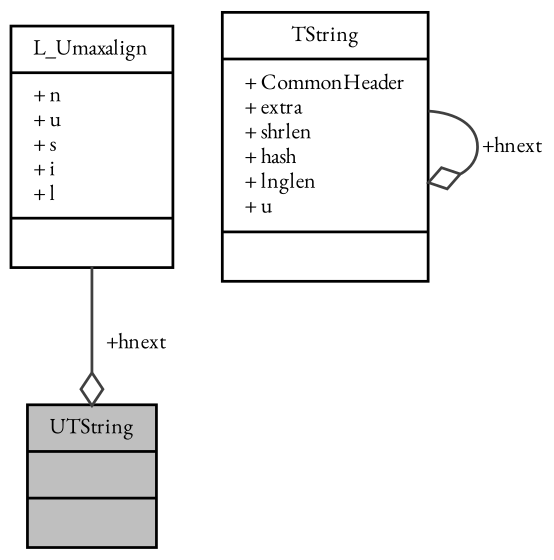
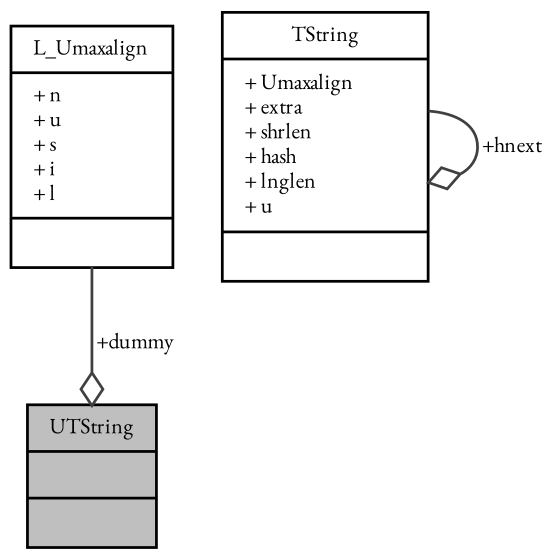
(325, 82) -> (299, 82)
(134, 343) -> (134, 343)
